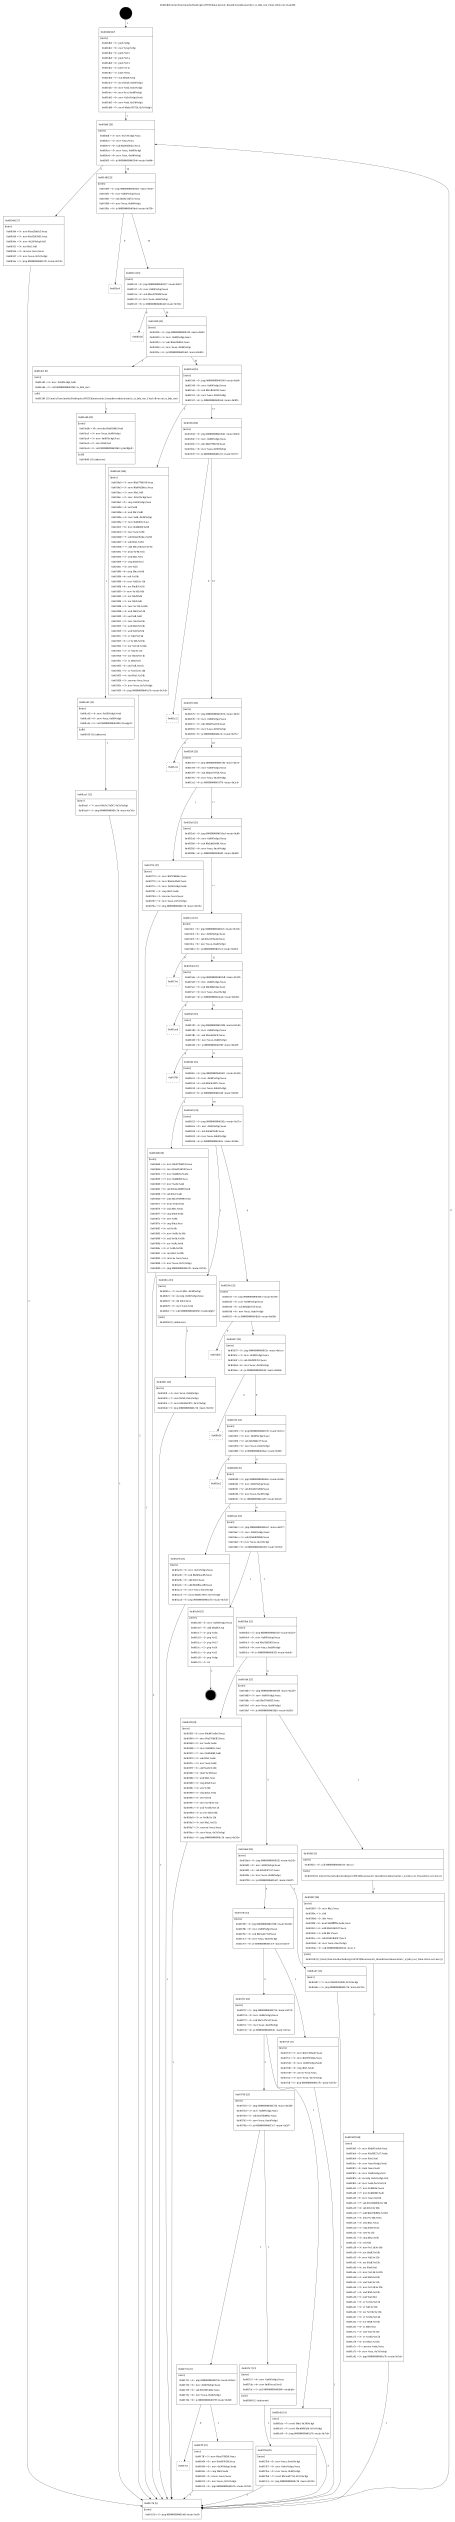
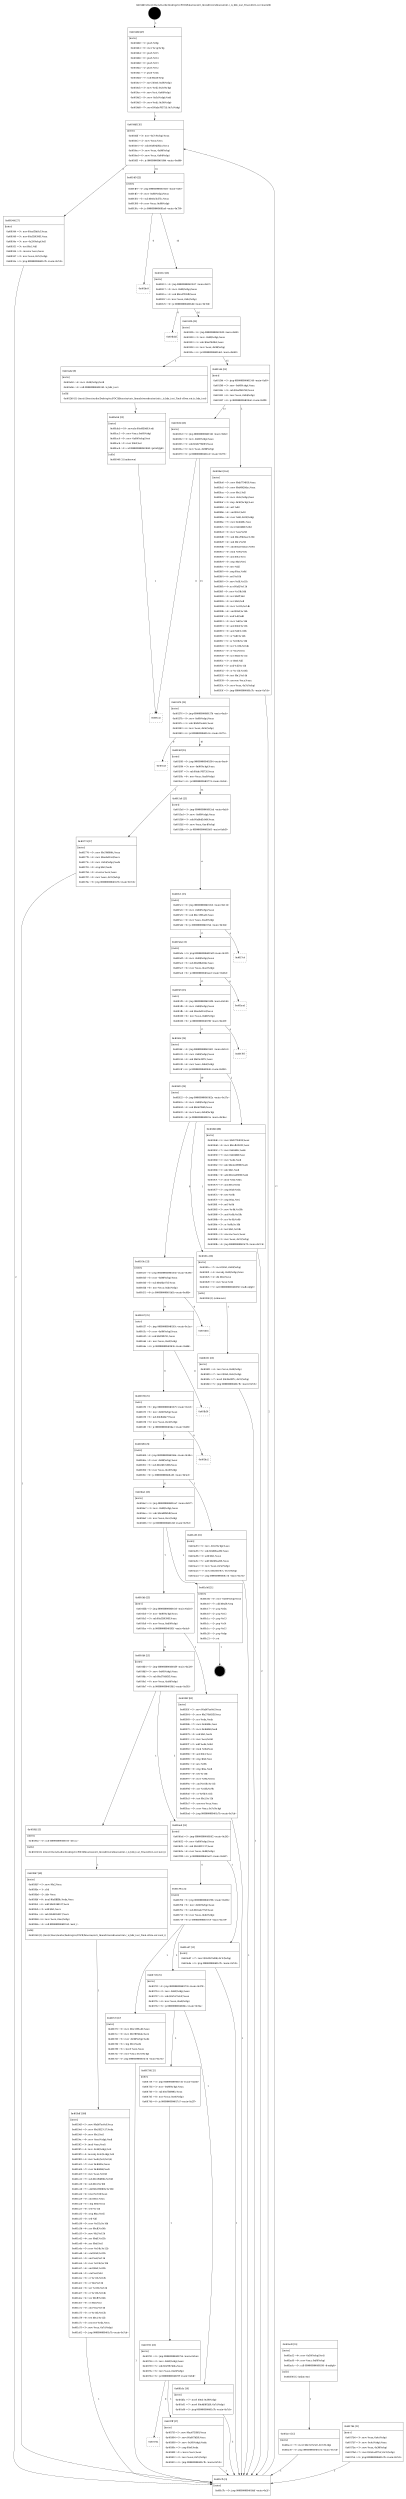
(105, 580) -> (147, 588)
(268, 2385) -> none
